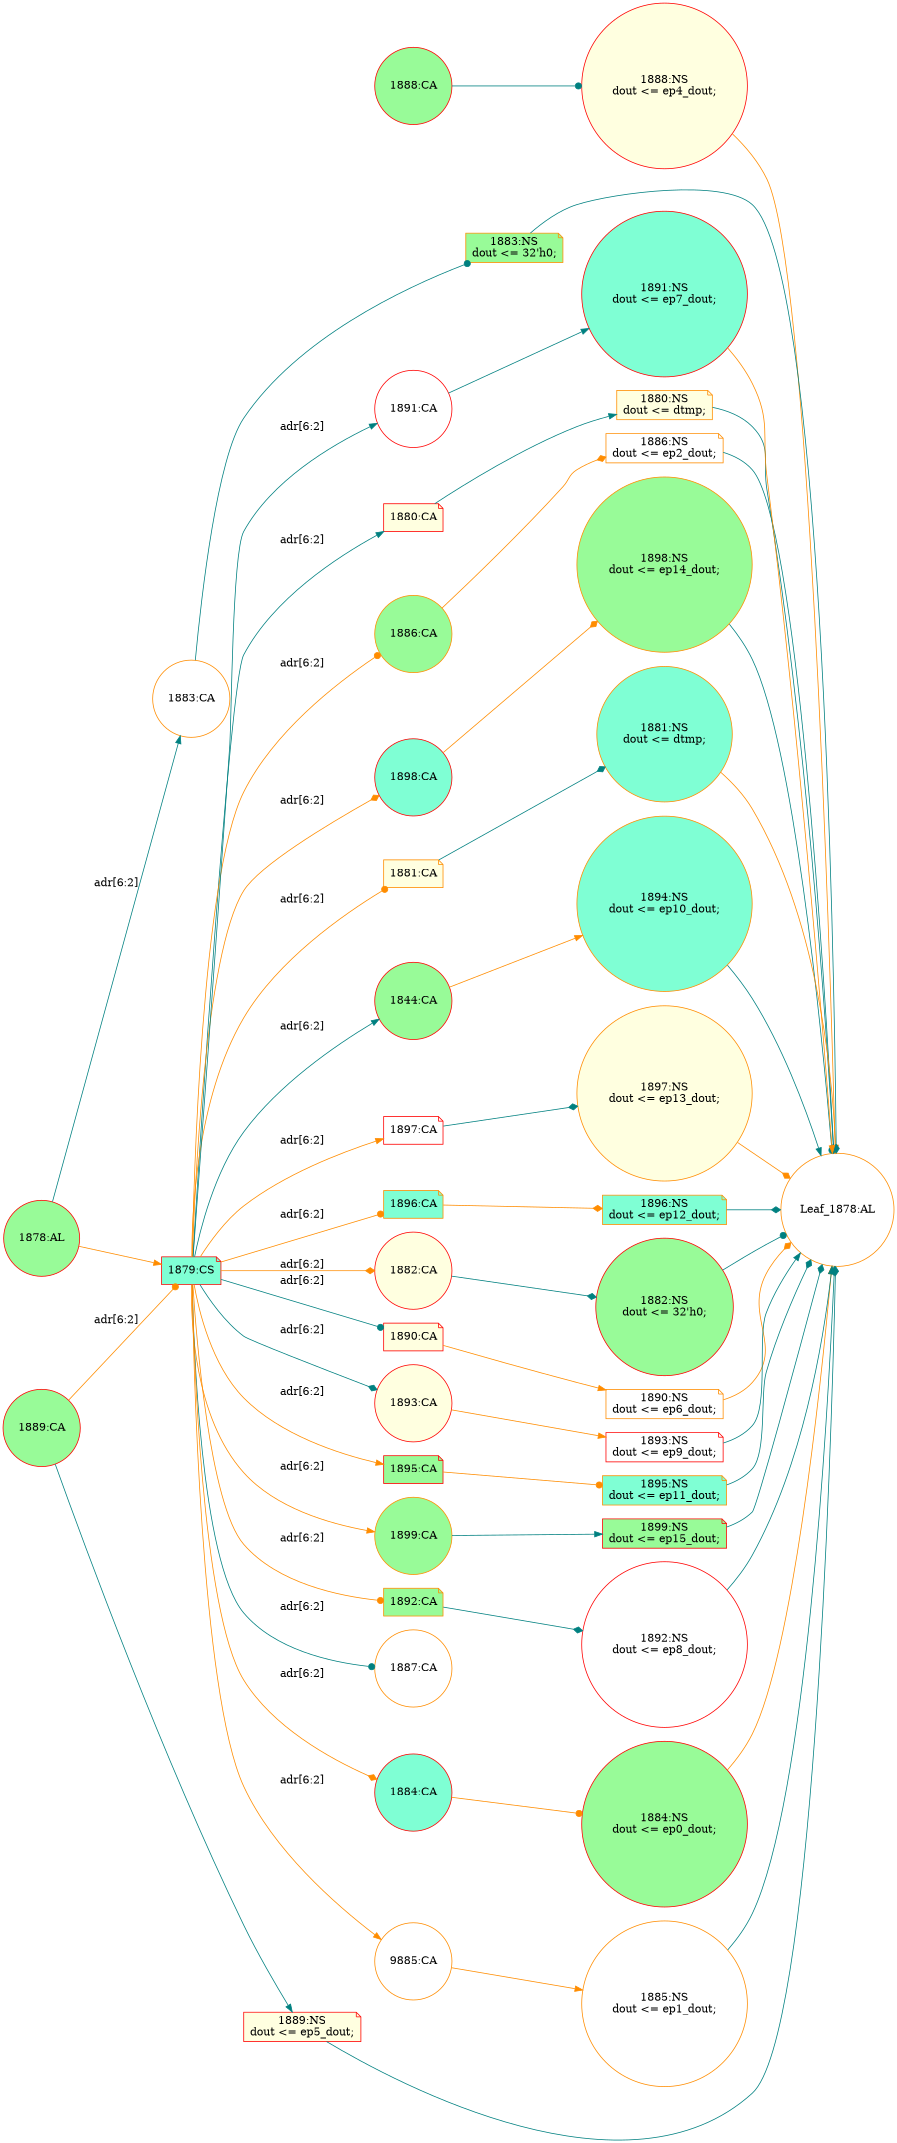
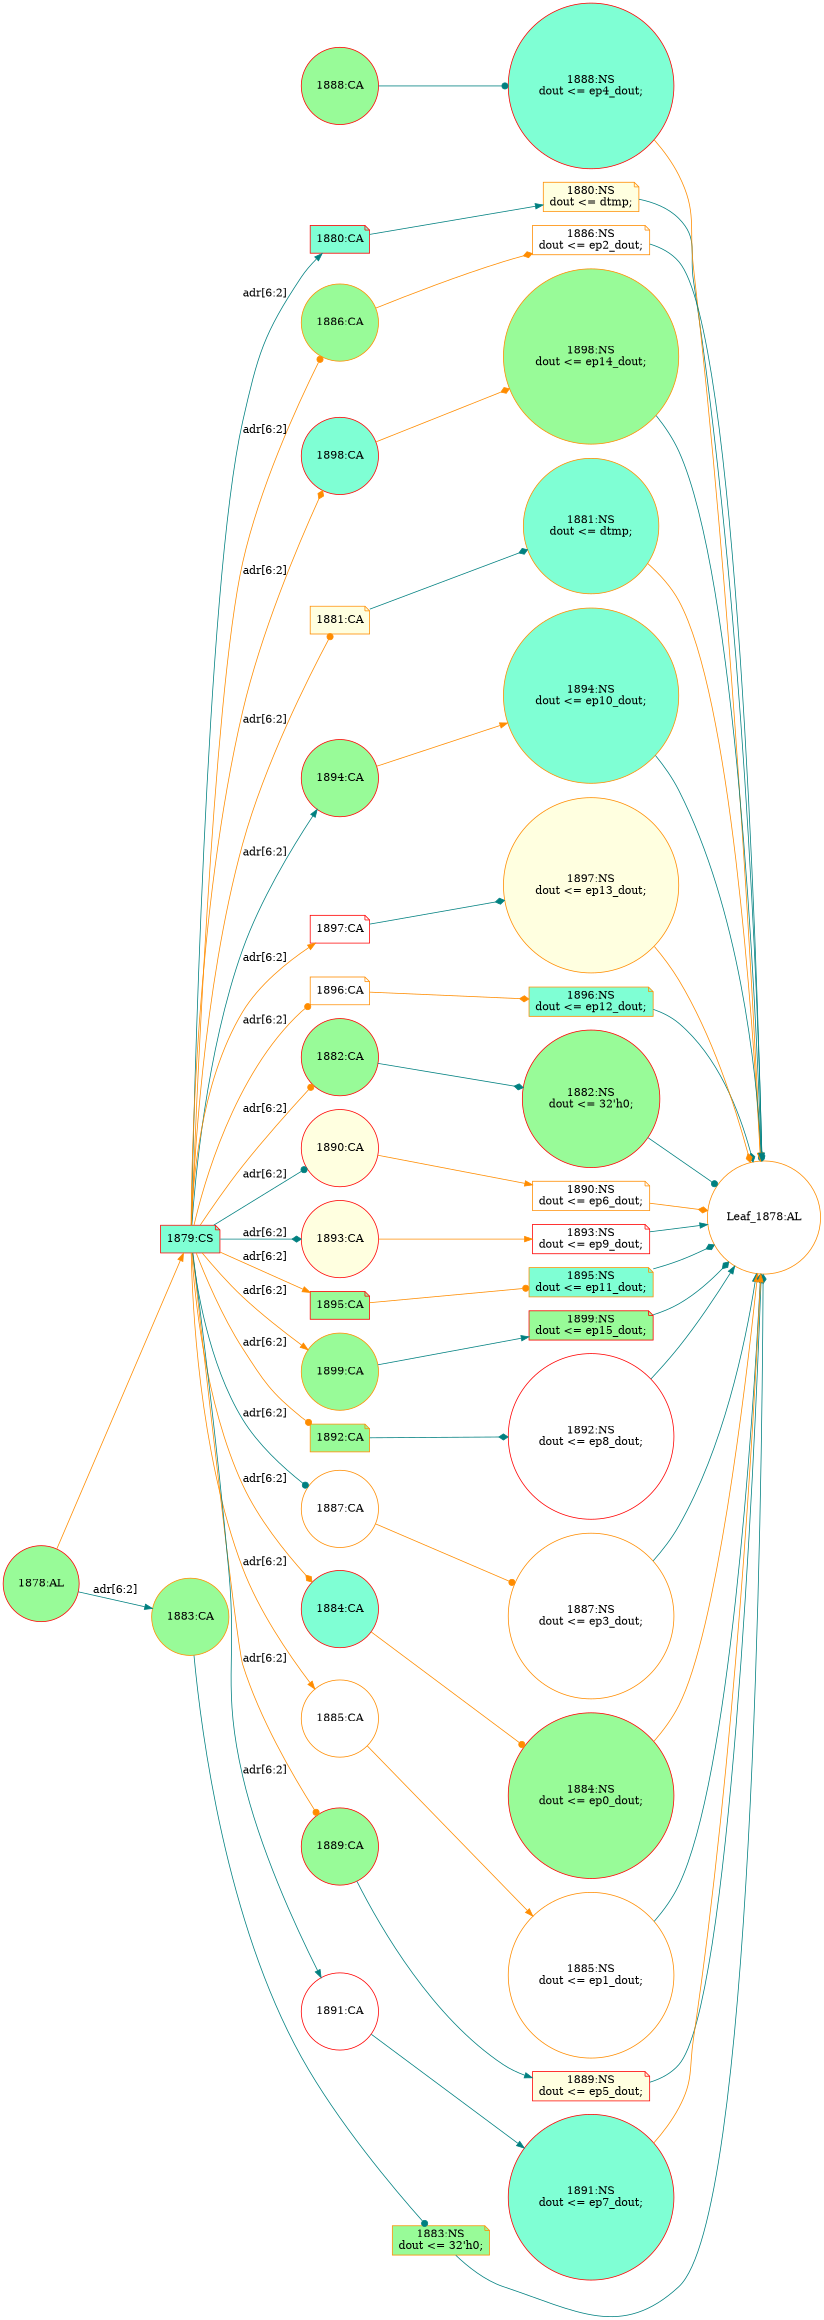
(665, 86) -> (591, 86)
(413, 518) -> (340, 239)
(191, 699) -> (190, 1617)
(413, 1001) -> (340, 778)
(413, 1204) -> (340, 991)
(293, 1271) -> (251, 1155)
(413, 1271) -> (340, 1057)
(413, 1337) -> (340, 1148)
(121, 1345) -> (237, 1625)
none -> (591, 1616)
(413, 1961) -> (340, 1719)
